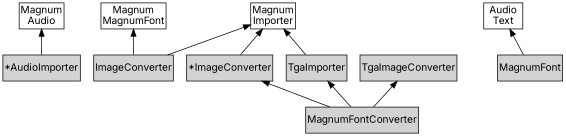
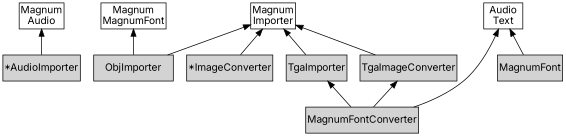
none -> (339, 41)
(134, 68) -> (134, 68)
(299, 95) -> (463, 81)
